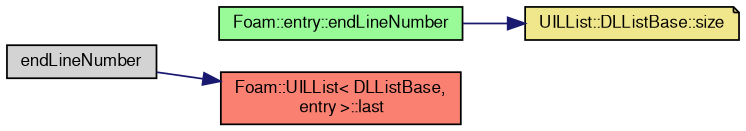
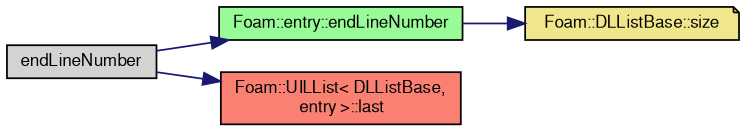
(632, 23) -> (632, 23)
none -> (184, 47)
